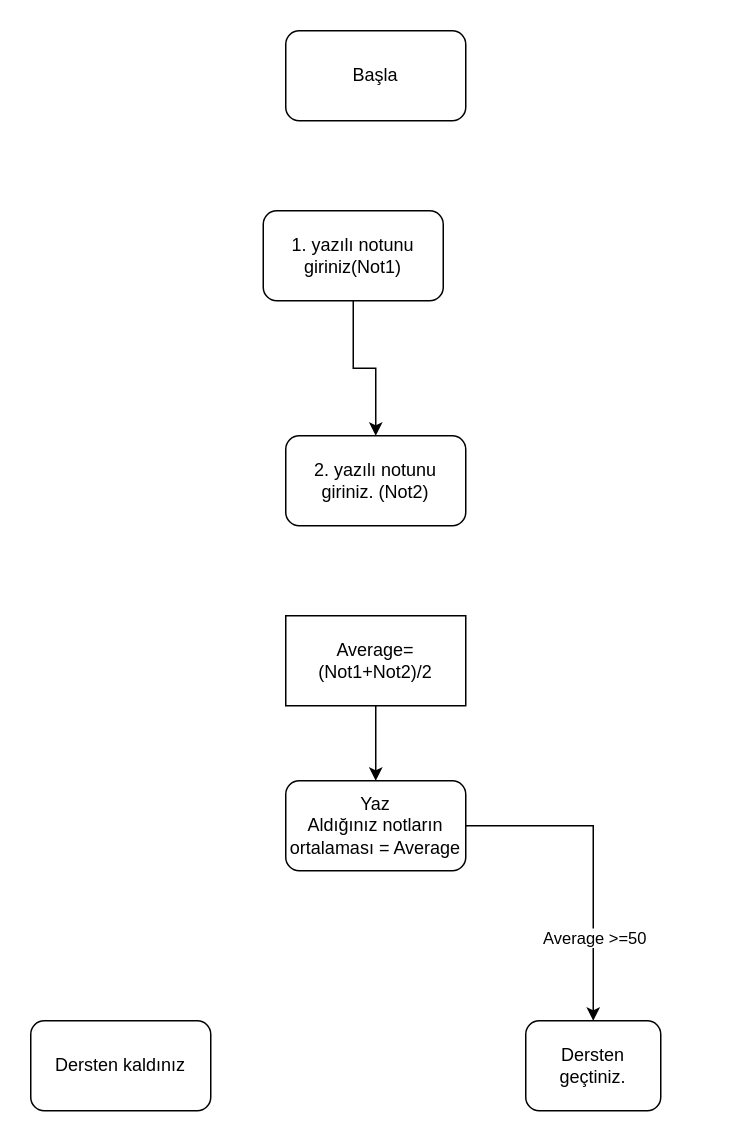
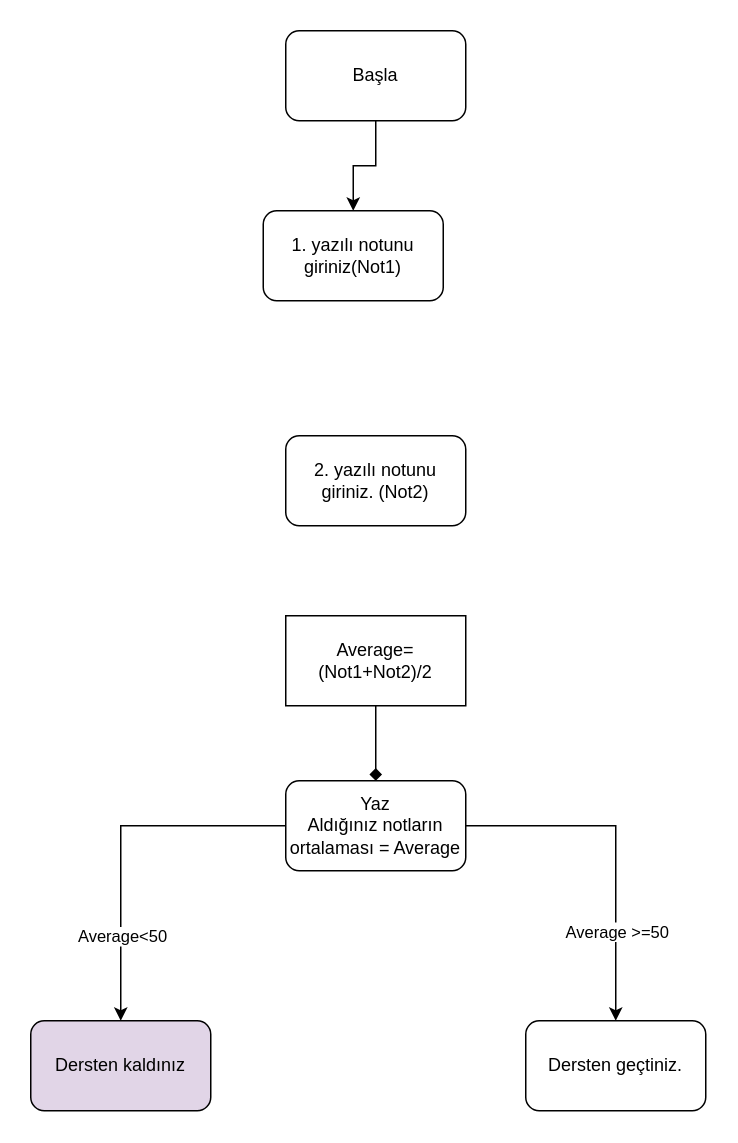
none -> (370, 166)
(359, 368) -> none
(376, 769) -> (376, 768)
none -> (121, 836)
(121, 1066) -> (121, 1066)
(593, 1066) -> (616, 1066)
